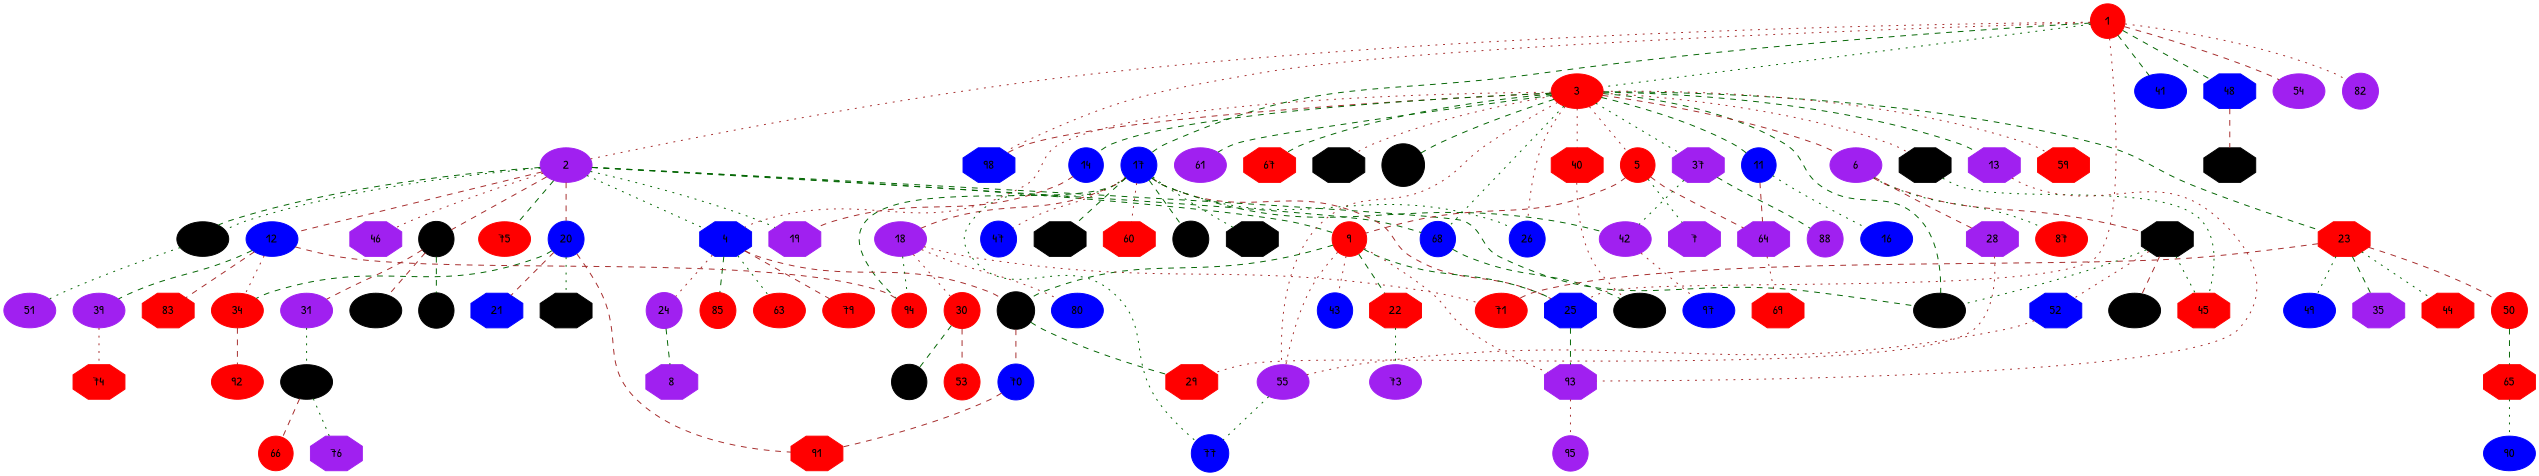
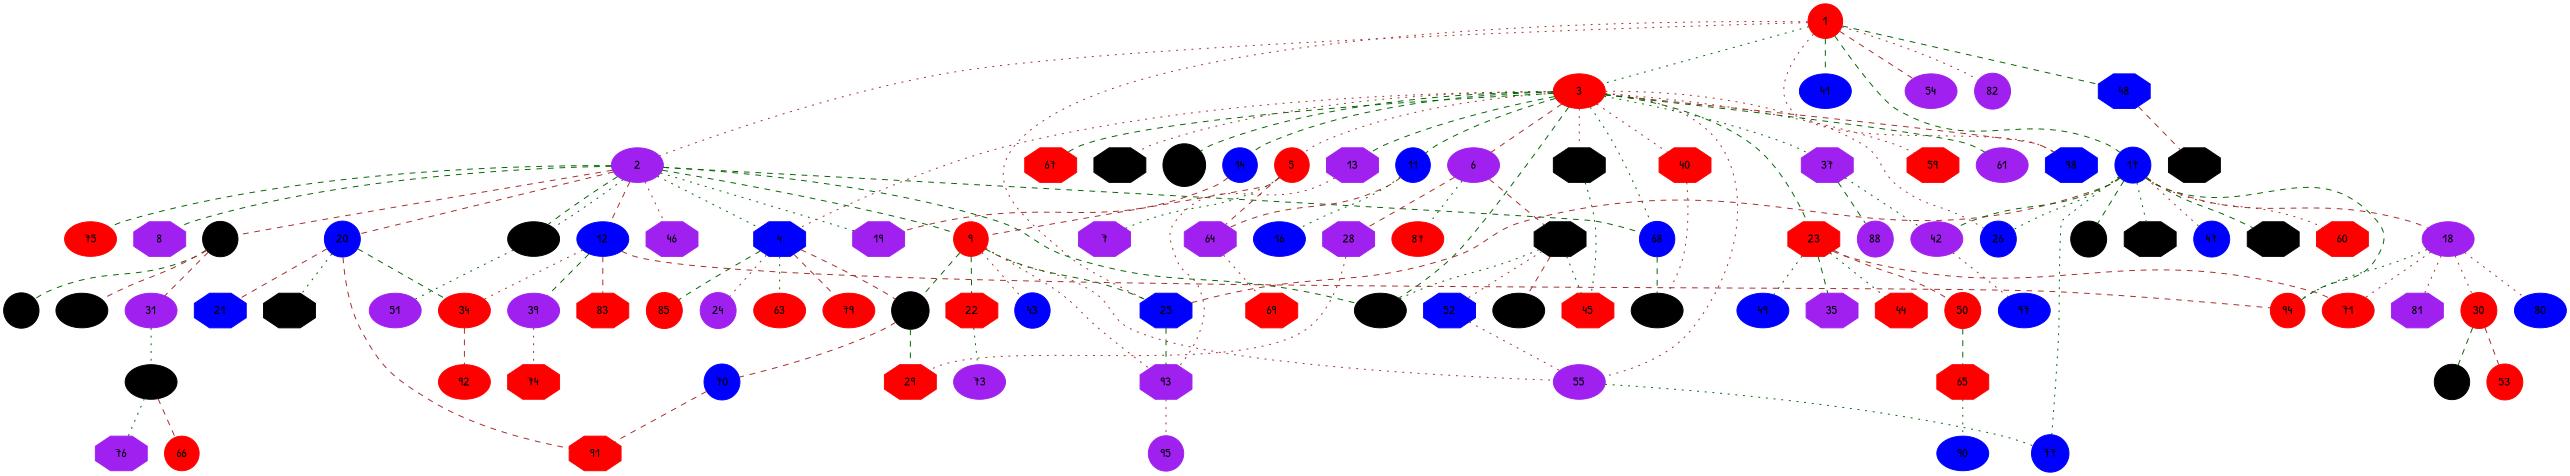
none -> (2417, 311)
(668, 347) -> (393, 182)
